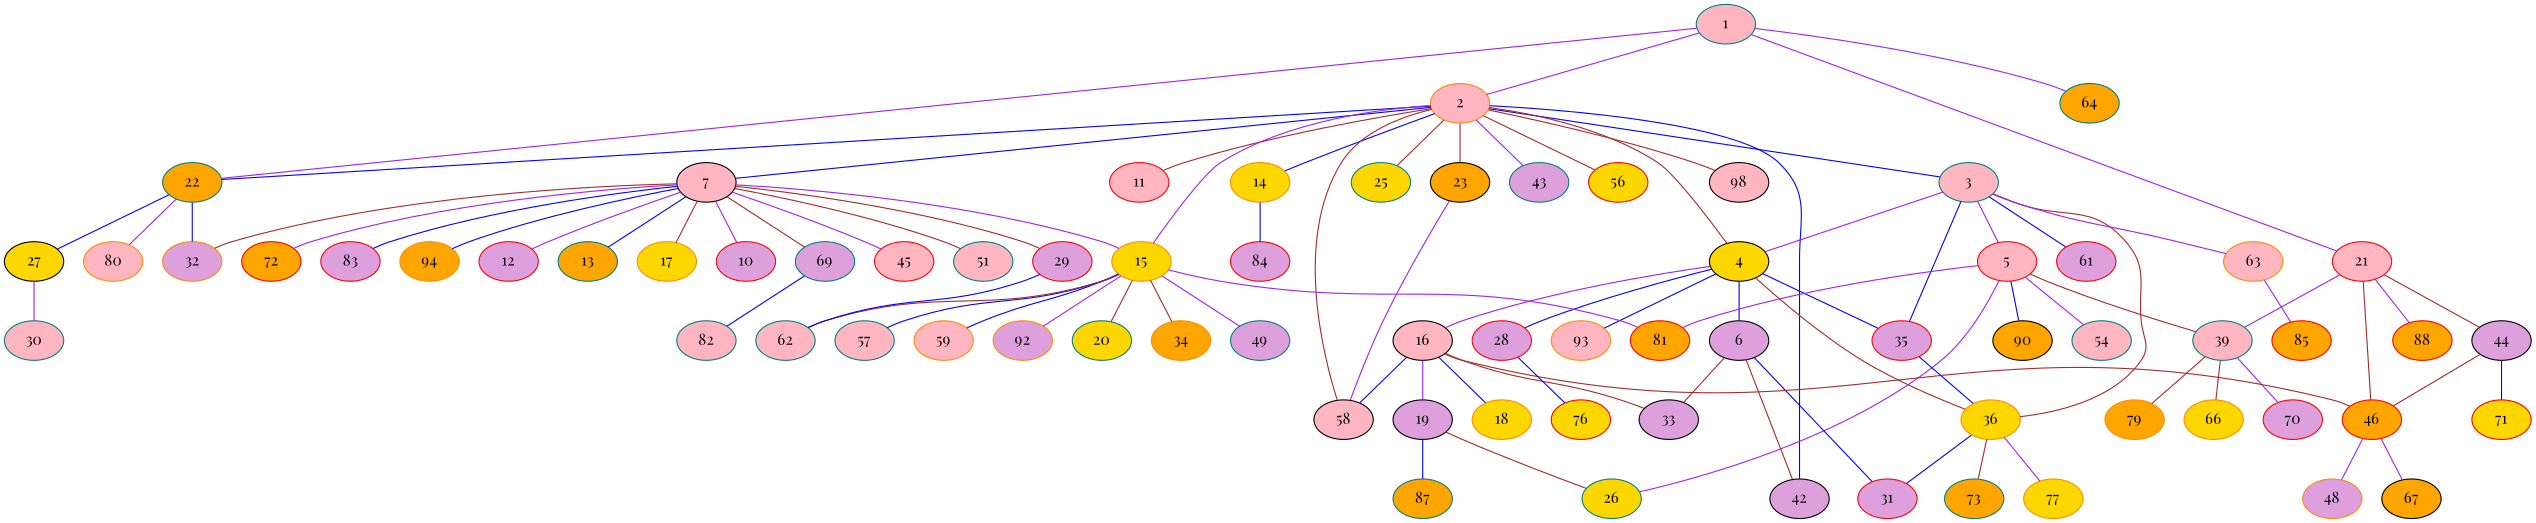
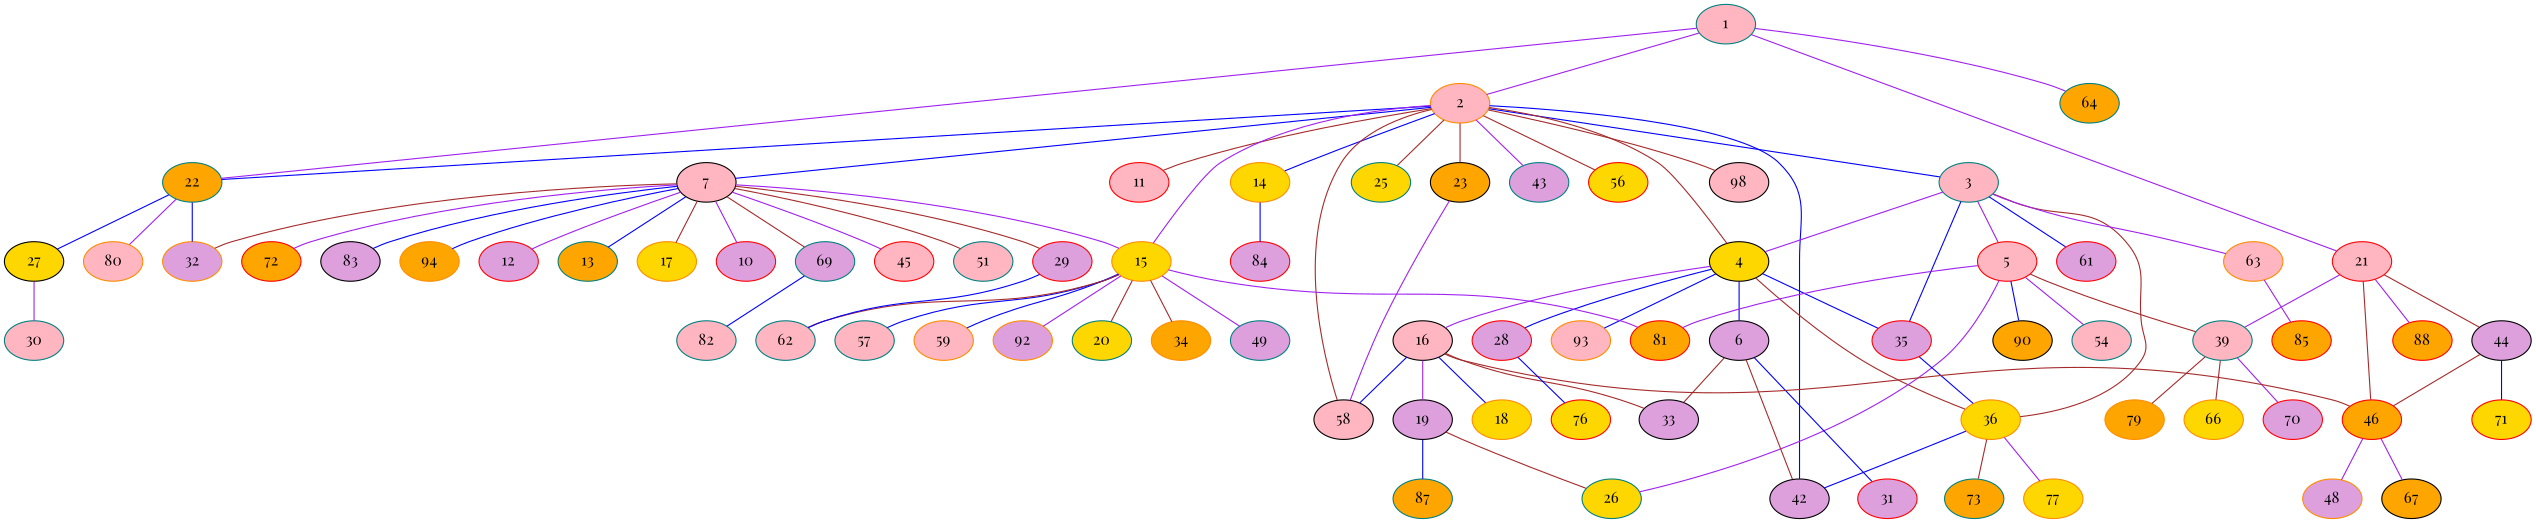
(350, 261) -> (350, 261)
(1939, 459) -> (1895, 460)
